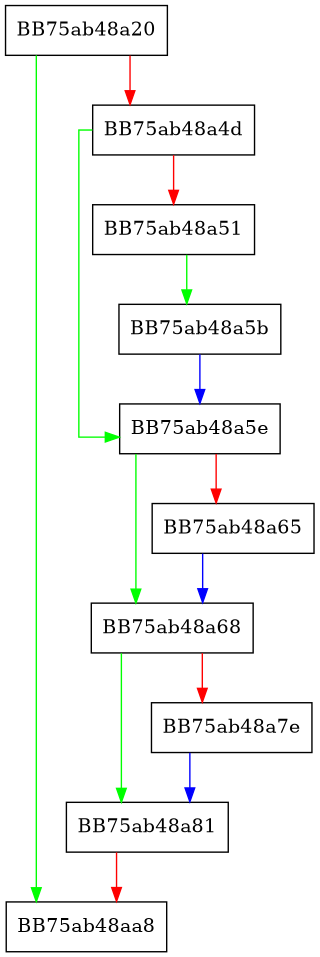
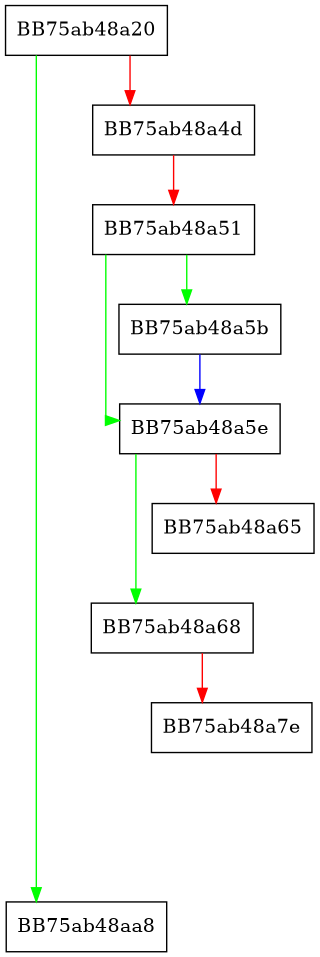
(79, 290) -> (106, 338)
(203, 571) -> none
(147, 827) -> none
